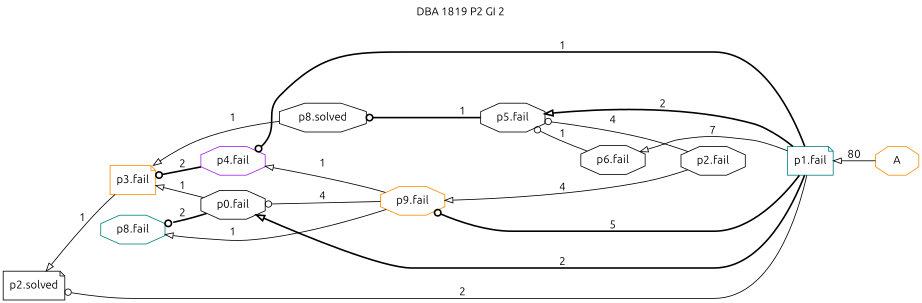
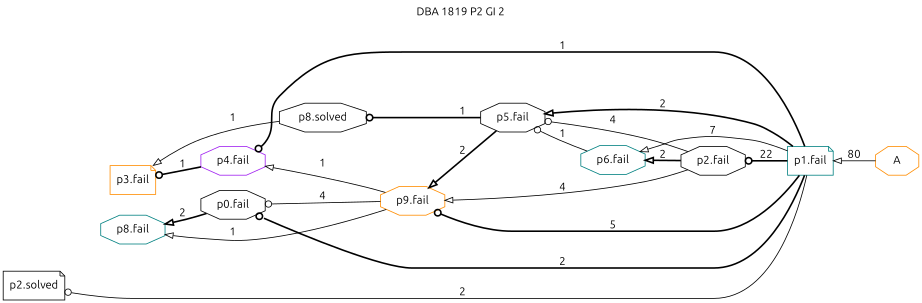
none -> (466, 157)
(613, 160) -> (613, 160)
none -> (667, 160)
none -> (770, 161)
(183, 164) -> (183, 164)
(184, 193) -> none
(190, 218) -> (190, 218)
(82, 228) -> none
(553, 268) -> (553, 268)
